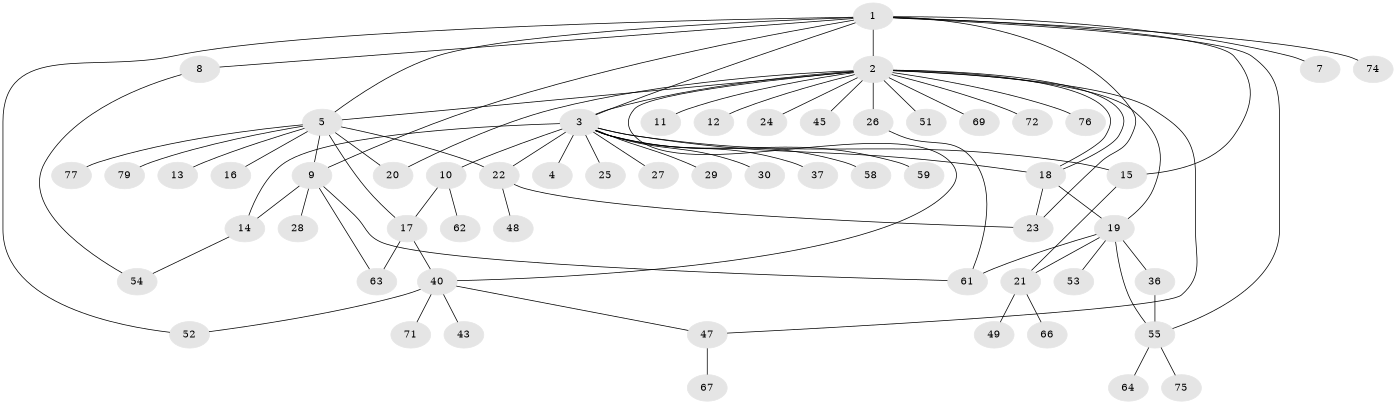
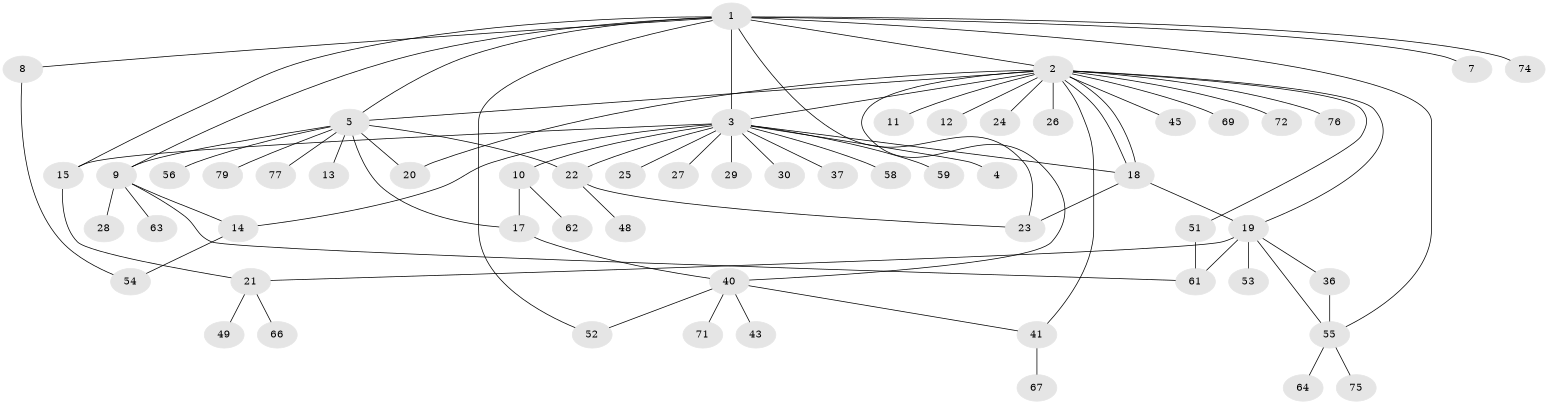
(981, 174) -> (1195, 255)
(231, 176) -> (170, 176)
(392, 255) -> none
(707, 335) -> (1037, 335)
